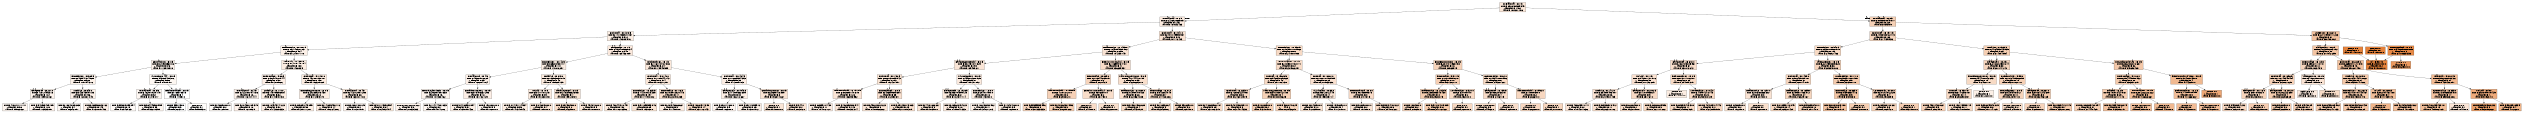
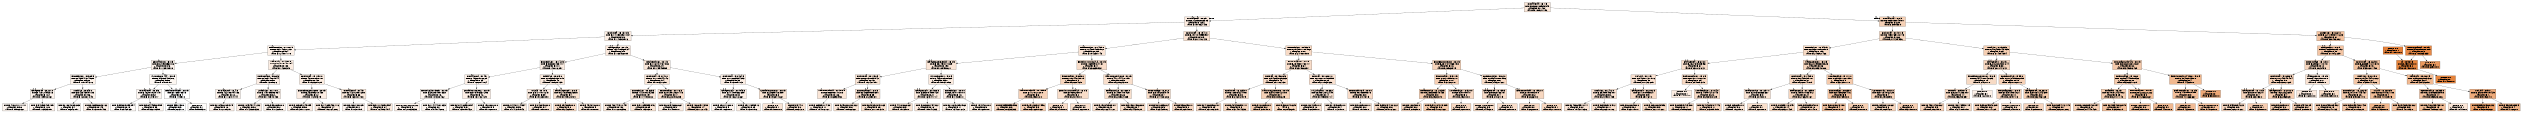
(2363, 57) -> (2427, 72)
(2307, 94) -> (2307, 94)
(220, 107) -> none
none -> (275, 107)
(847, 107) -> none
none -> (1105, 107)
